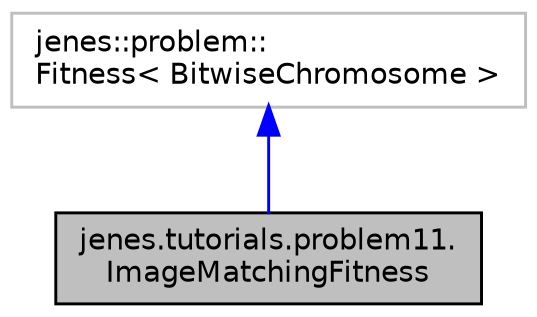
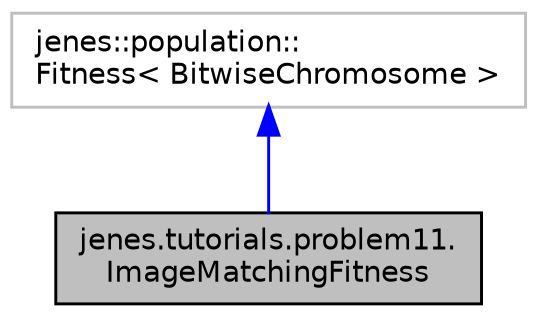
(269, 60) -> (269, 60)
